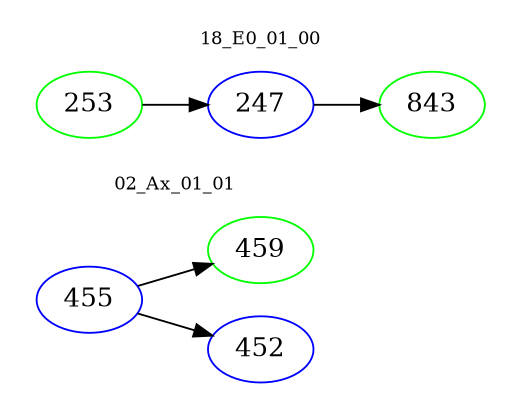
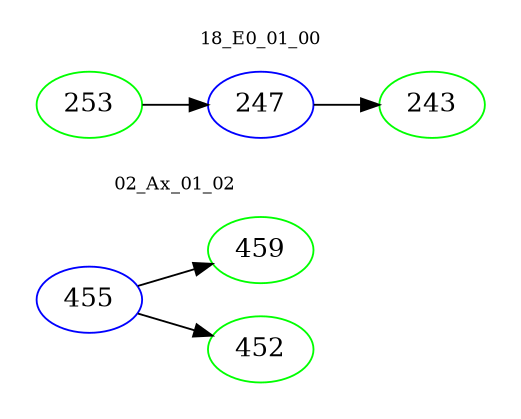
(432, 105) -> (432, 105)
(175, 185) -> (175, 185)
(261, 349) -> (261, 349)
